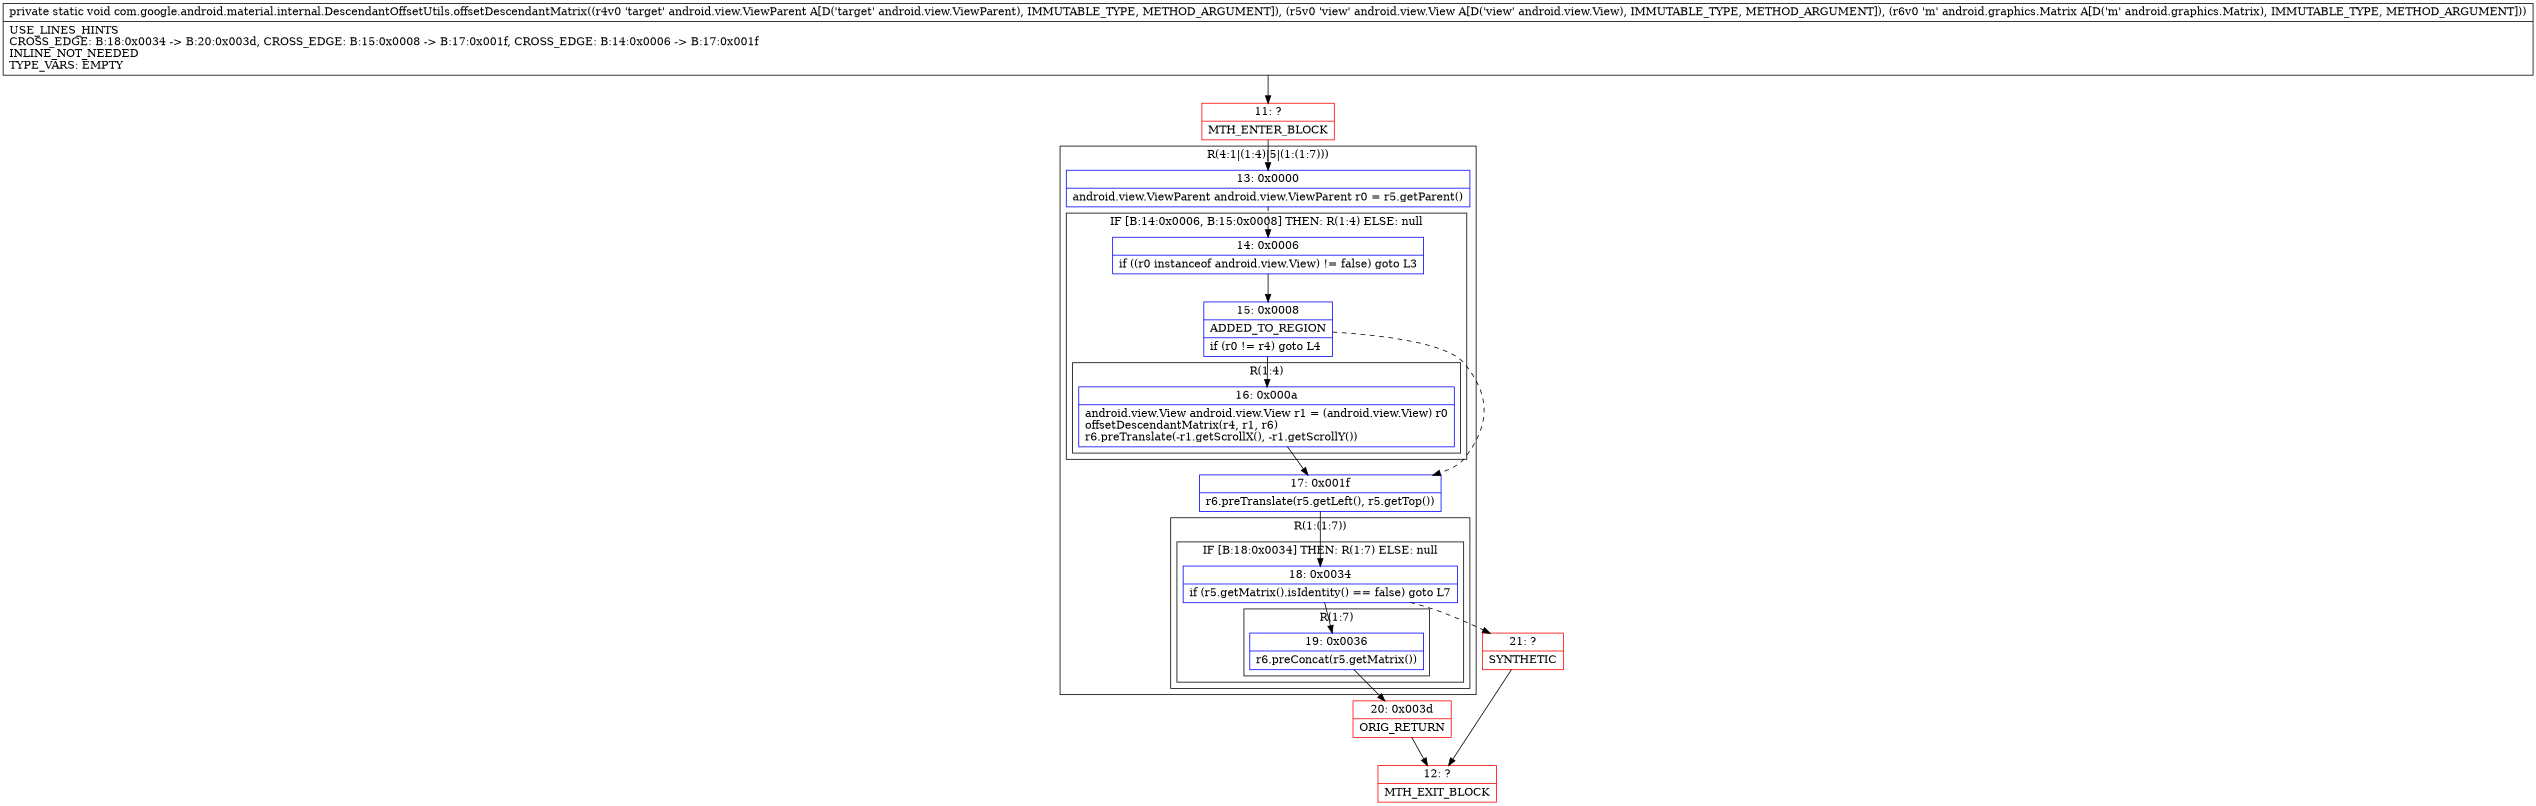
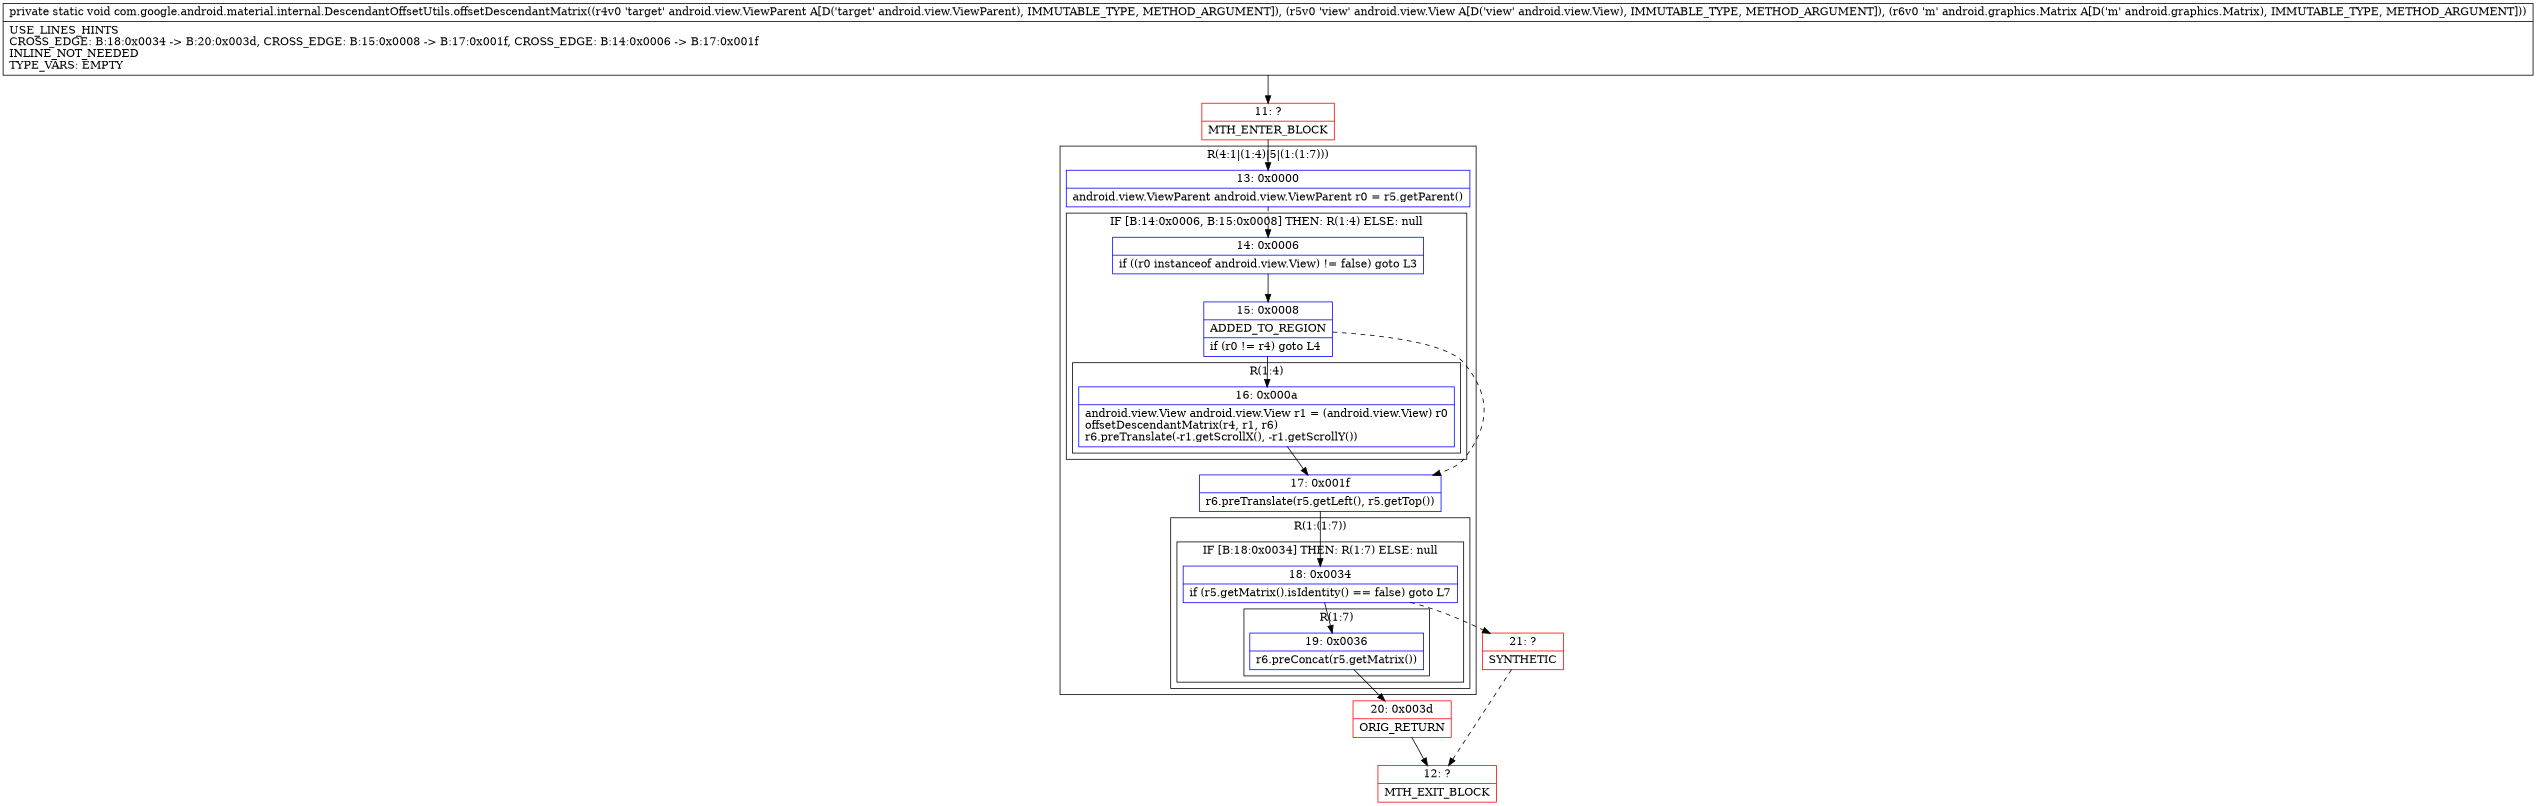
(1482, 714) -> (1482, 714)
